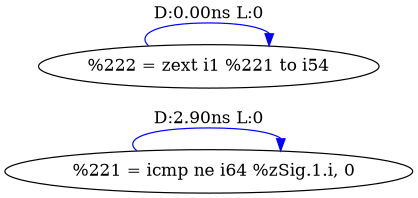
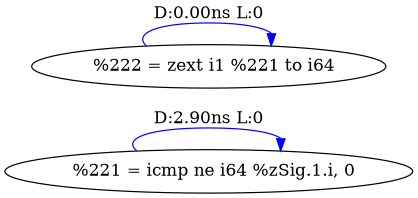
(209, 66) -> (209, 66)
